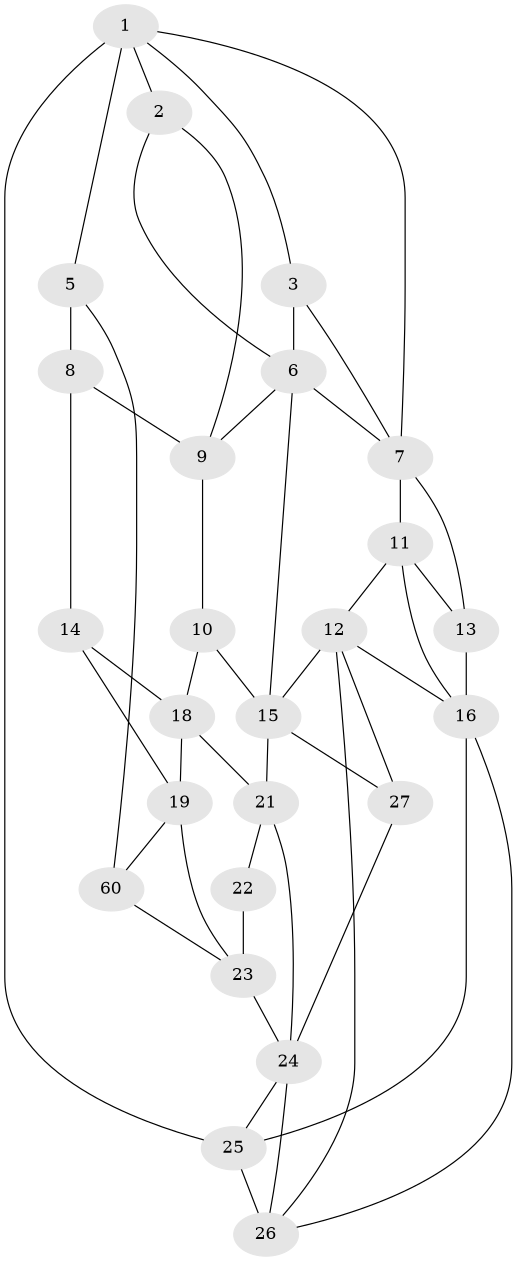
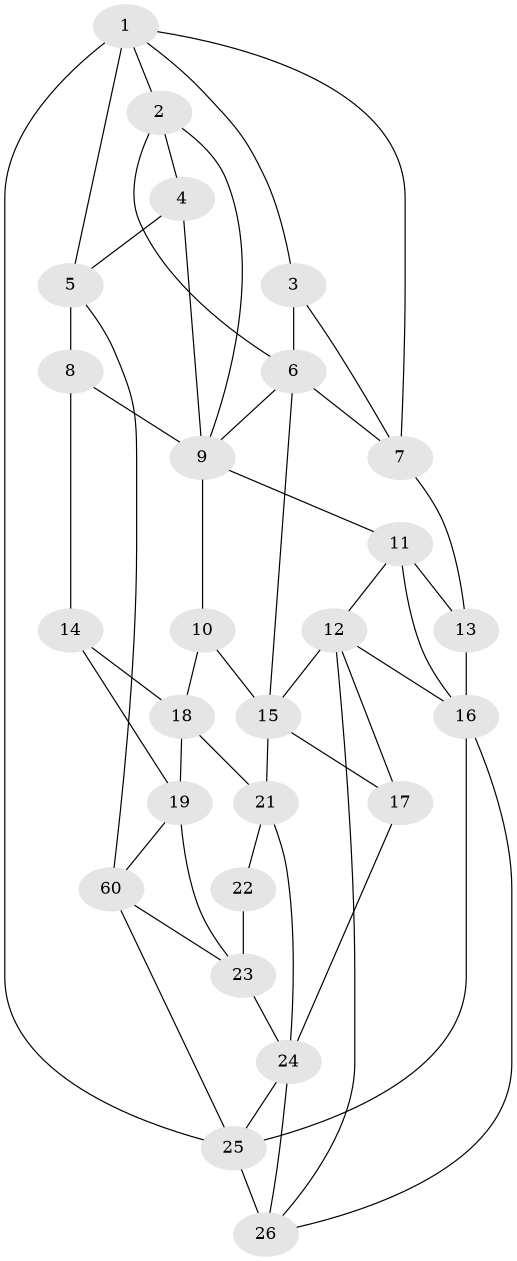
none -> (182, 199)
(400, 501) -> (302, 501)
(400, 803) -> (400, 803)
none -> (173, 1019)
